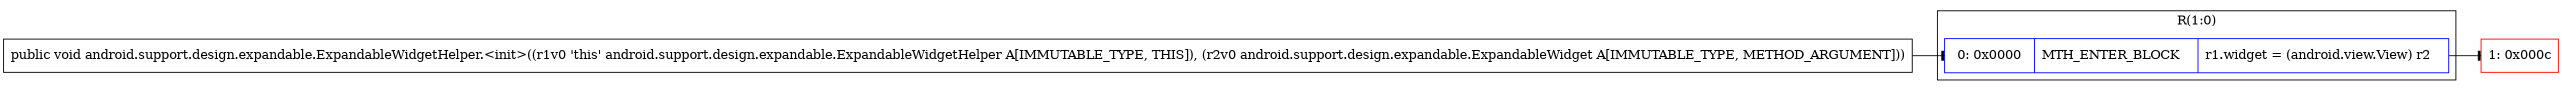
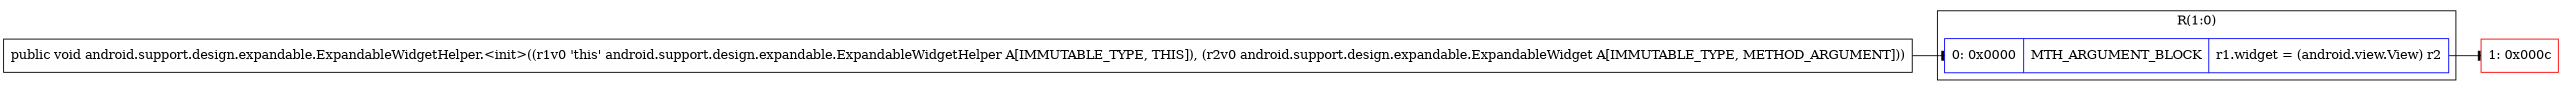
(2111, 55) -> (2116, 55)
